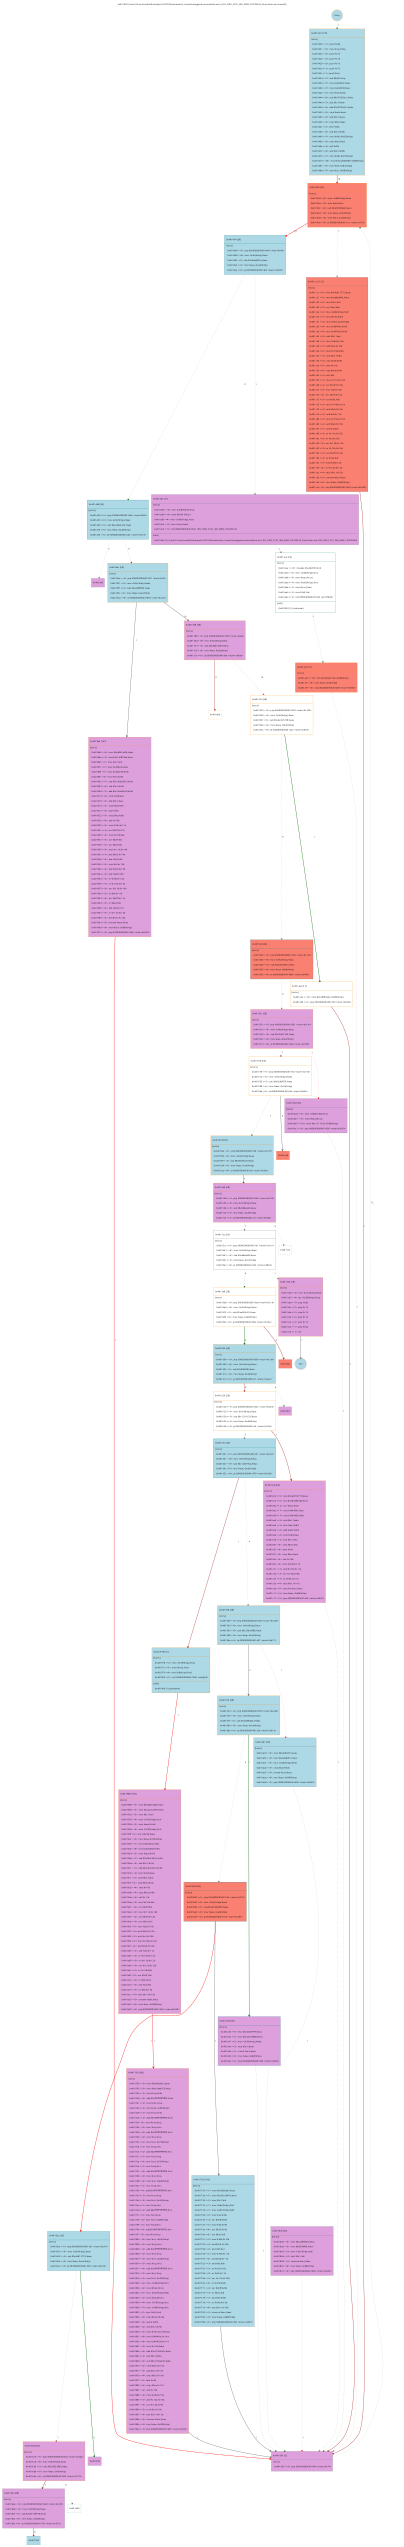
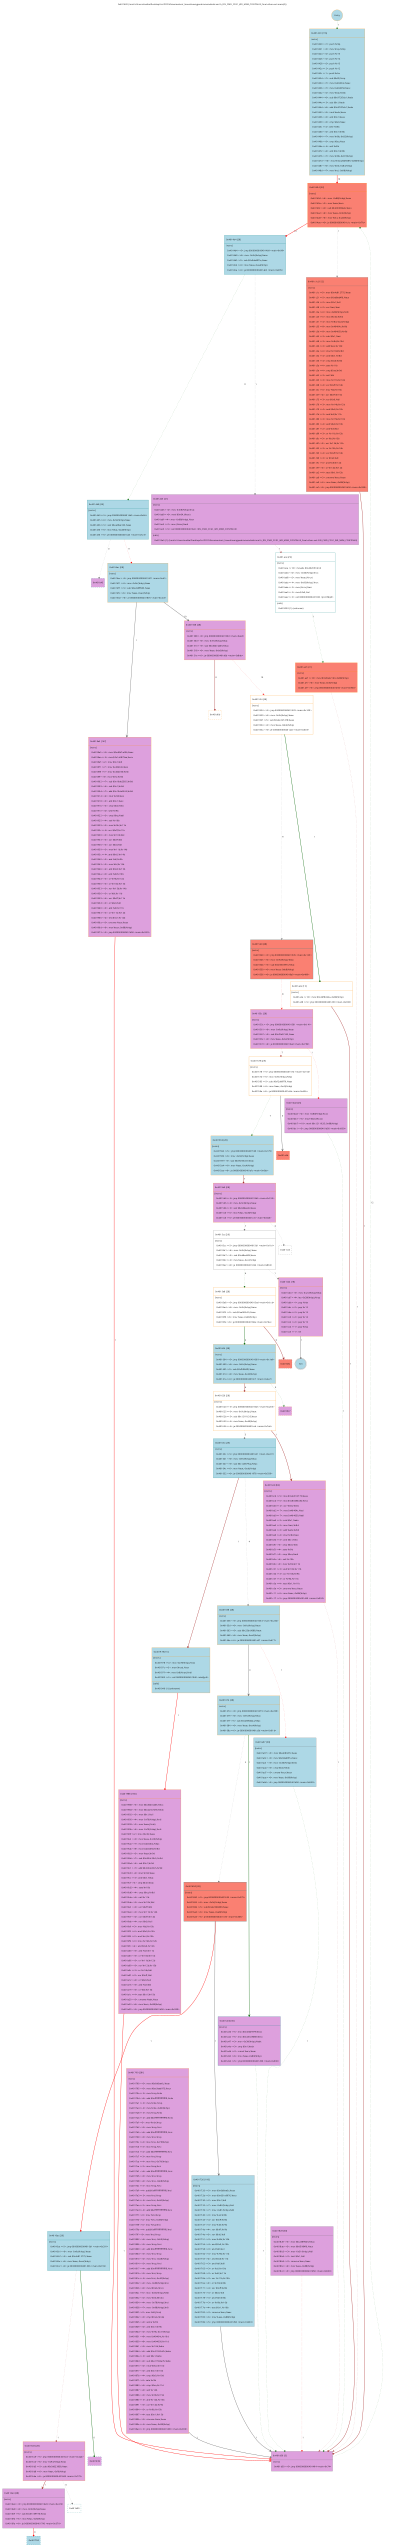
(153, 2040) -> (117, 2300)
